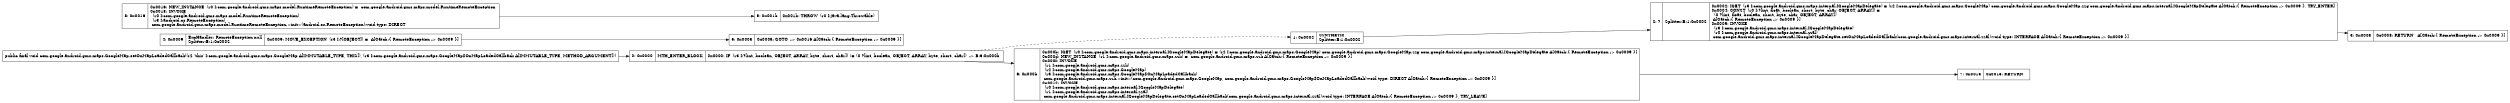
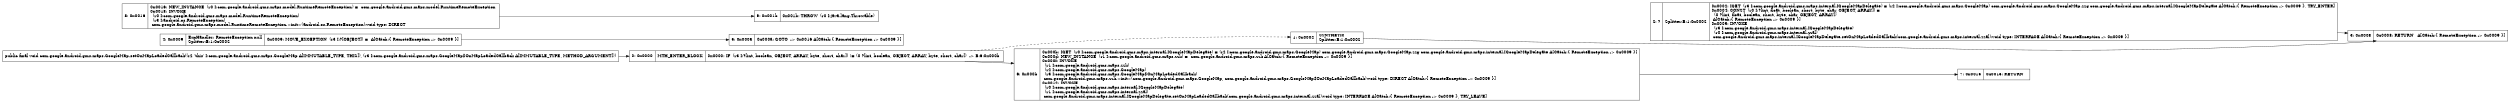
(1505, 33) -> (1868, 47)
